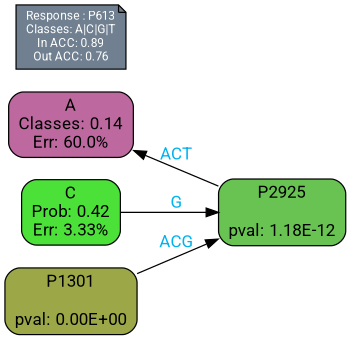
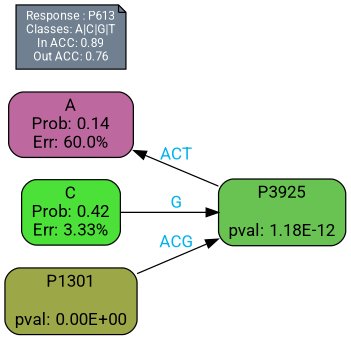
(71, 125) -> (71, 125)
(282, 212) -> (282, 212)
